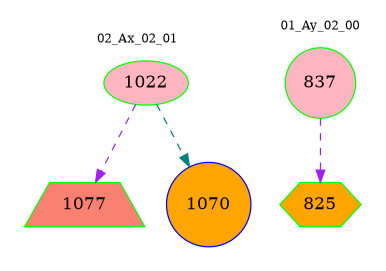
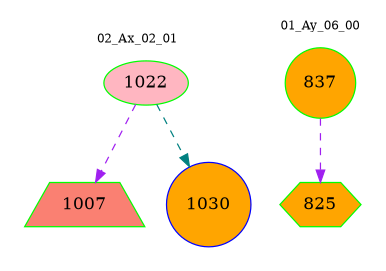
(320, 26) -> (320, 26)
(320, 83) -> (320, 83)
(85, 205) -> (85, 205)
(209, 205) -> (209, 205)
